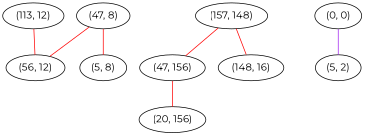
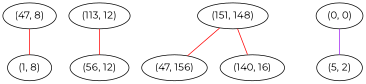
(232, 16) -> (233, 16)
(70, 42) -> none
(103, 68) -> (30, 68)
(251, 68) -> (252, 68)
(172, 120) -> none
